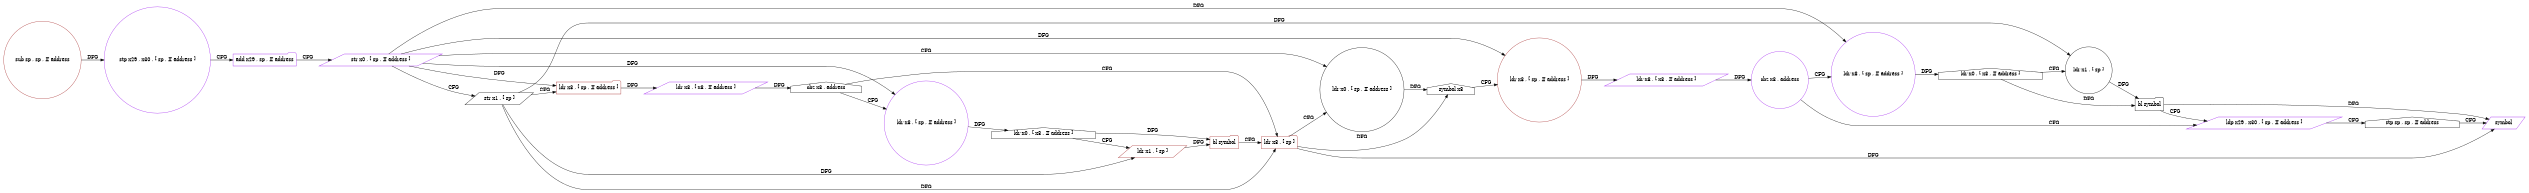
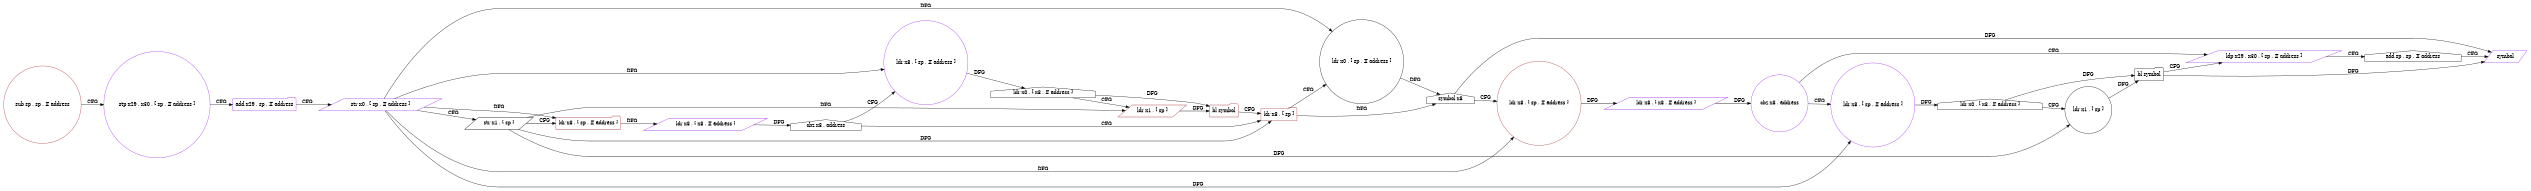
(926, 51) -> (926, 6)
(93, 58) -> (93, 102)
(2412, 123) -> (2413, 57)
(1897, 158) -> (1962, 38)
